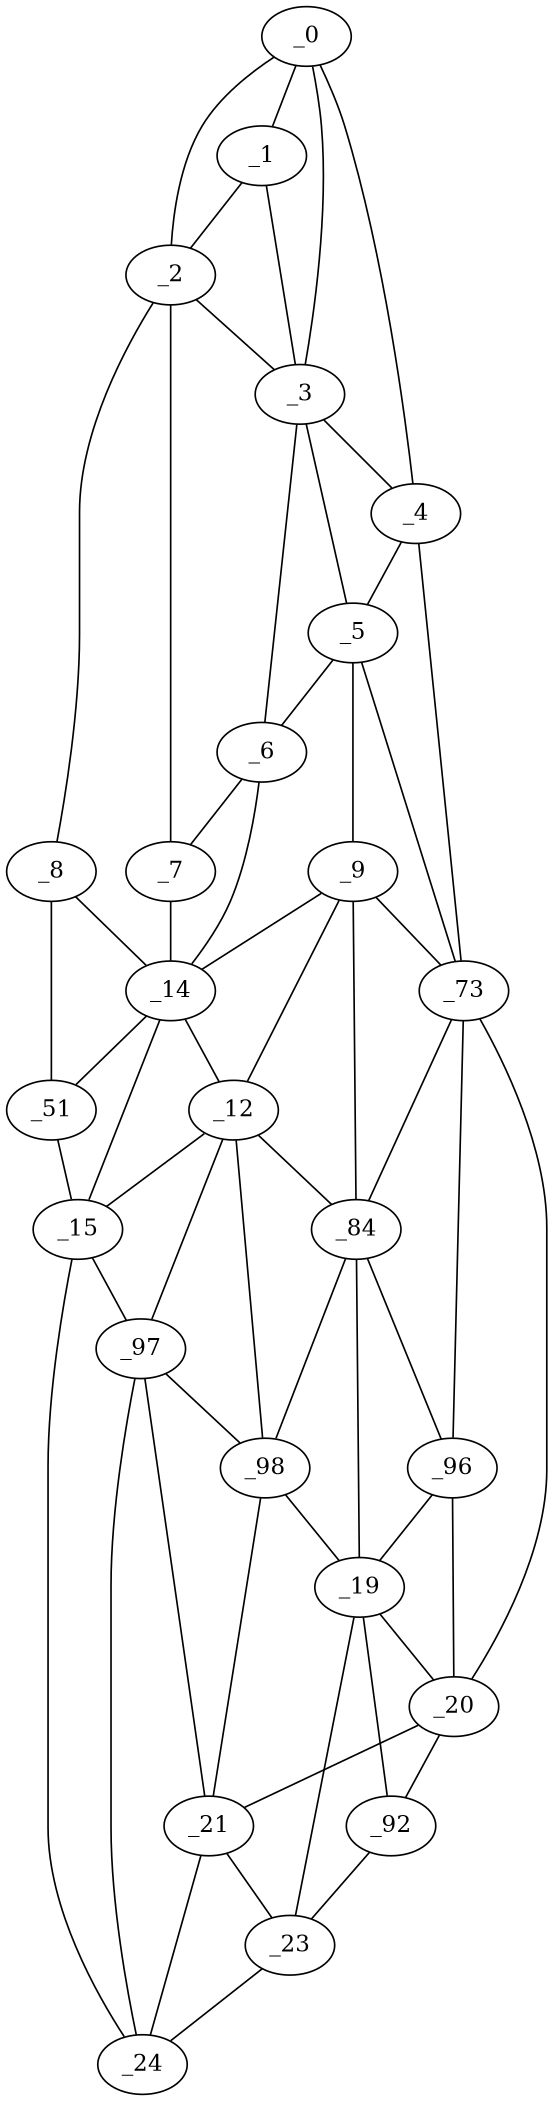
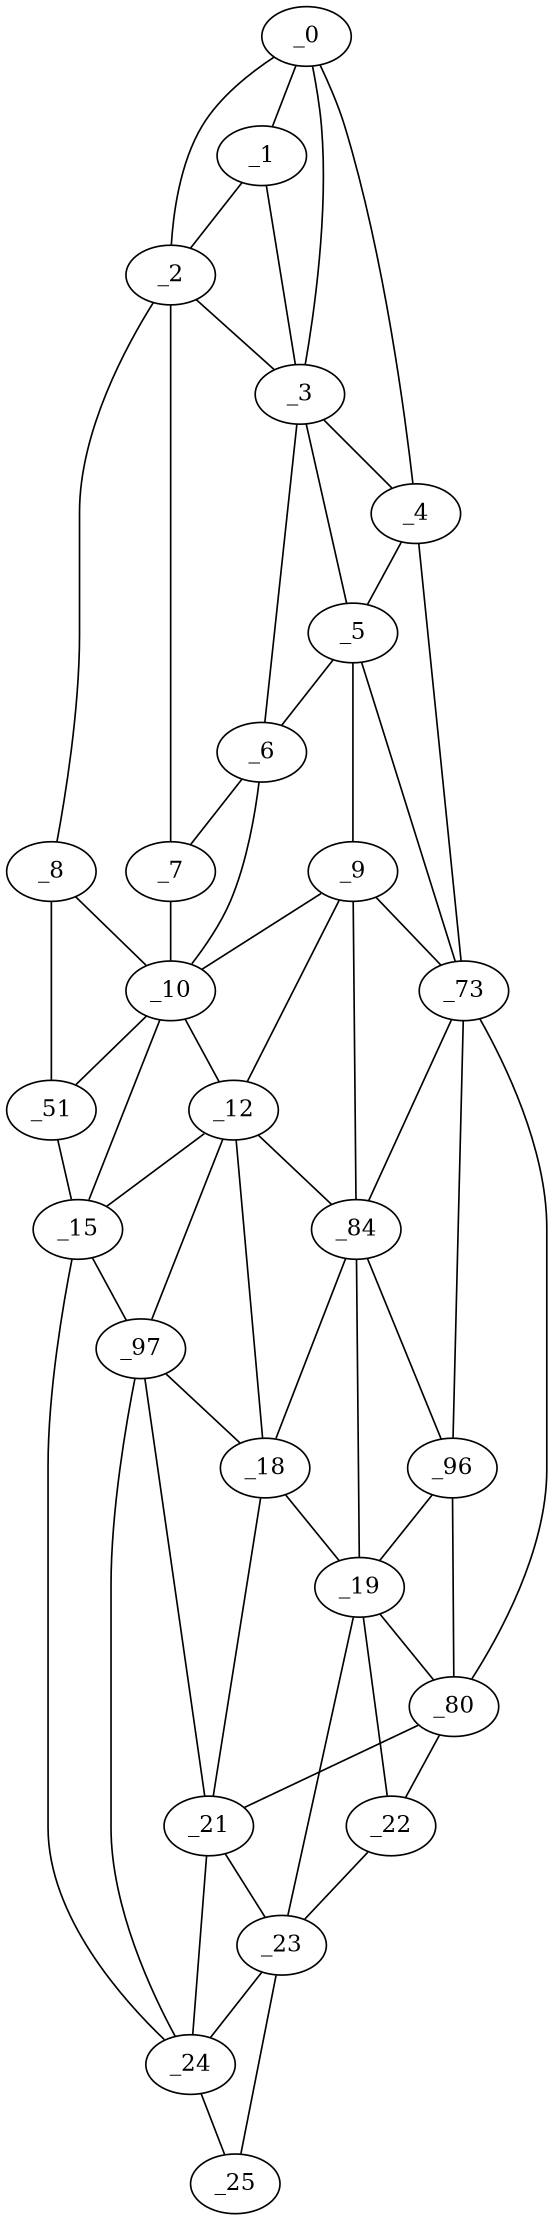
(171, 991) -> (171, 991)
(265, 1468) -> (265, 1468)
(454, 1707) -> (454, 1707)
(391, 1826) -> (391, 1826)
none -> (235, 2184)
